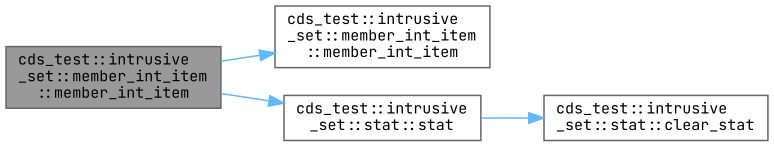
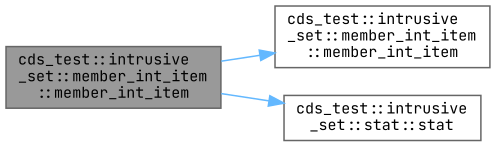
(656, 118) -> none
